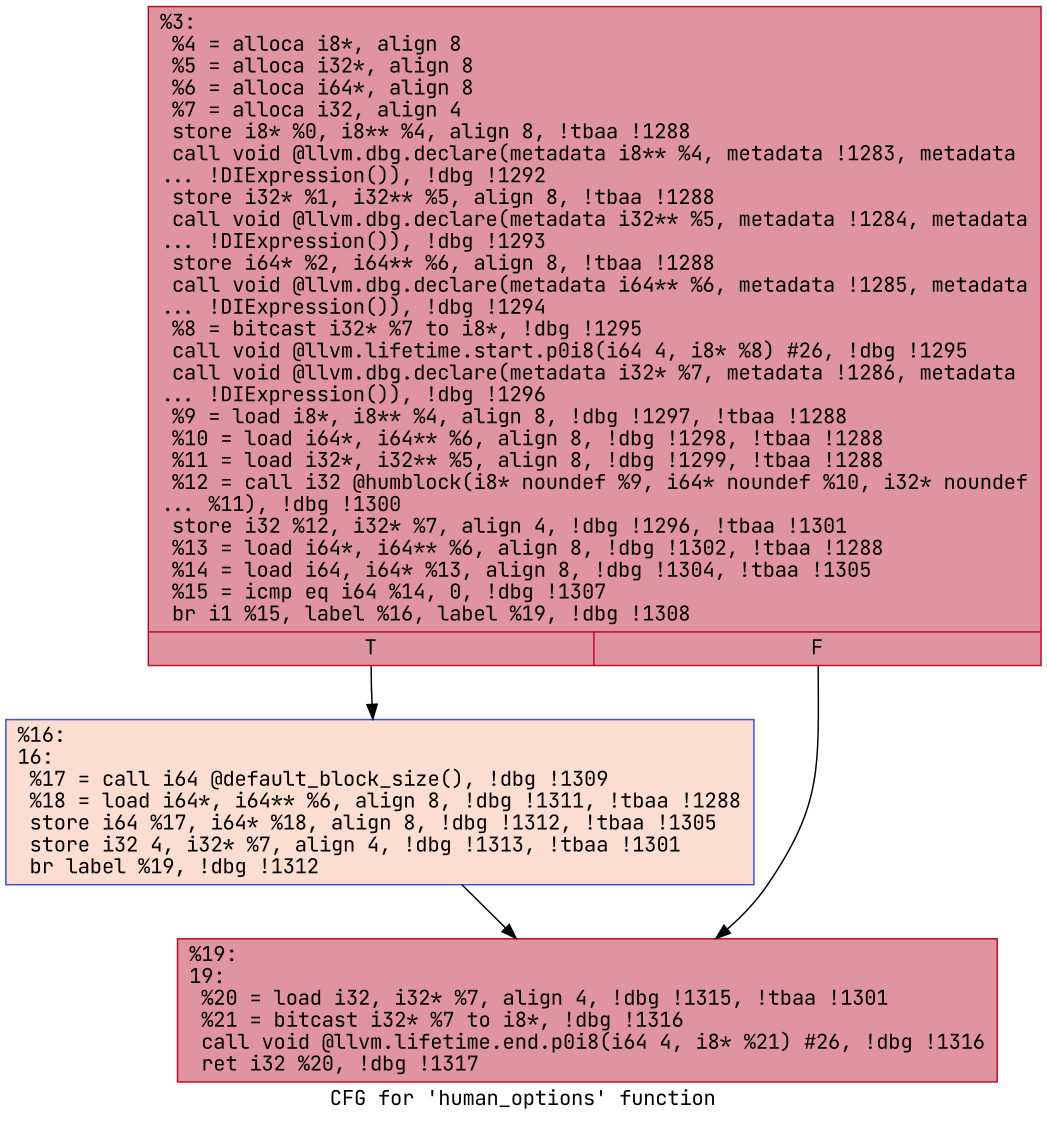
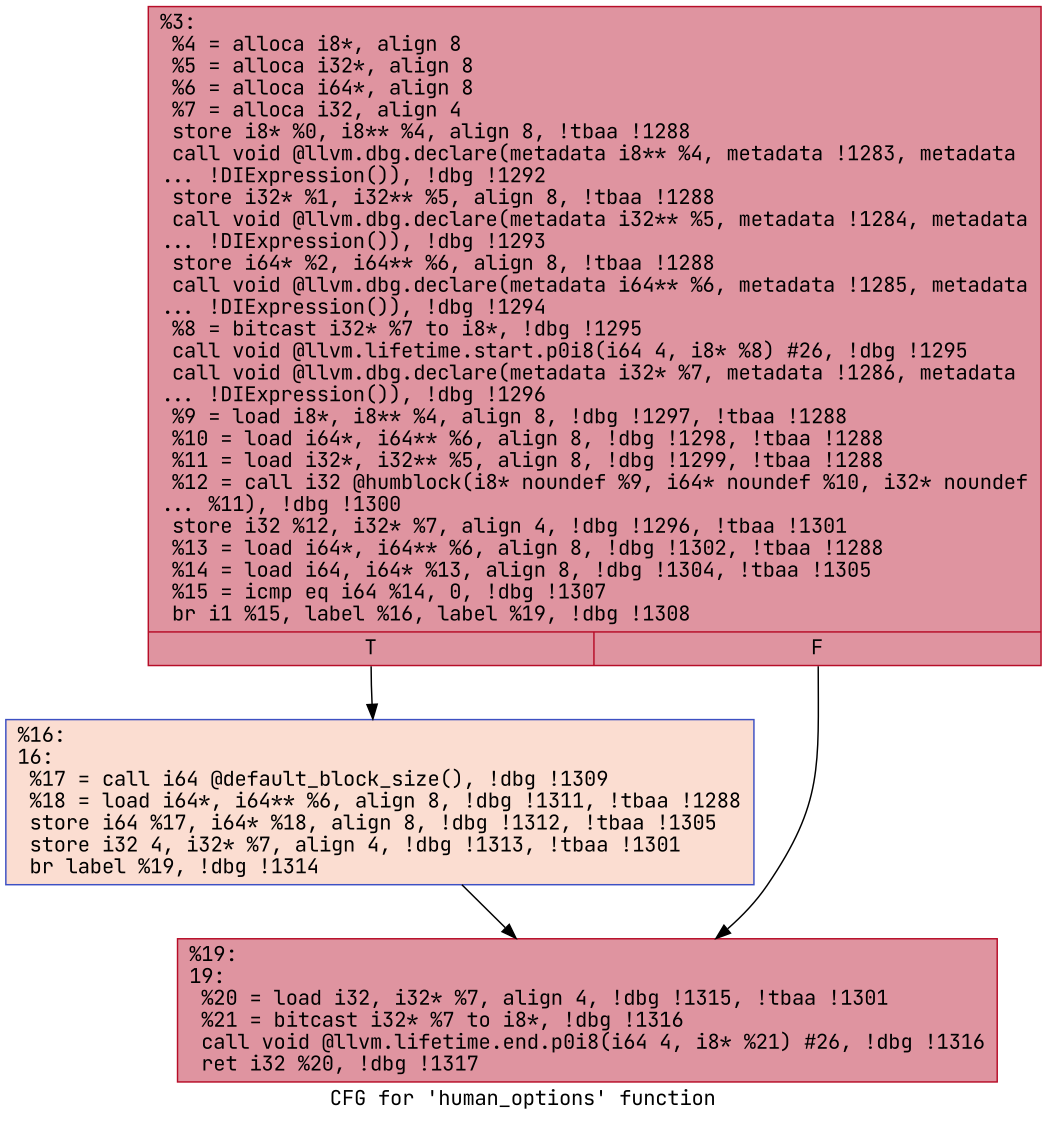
(169, 867) -> (169, 867)
